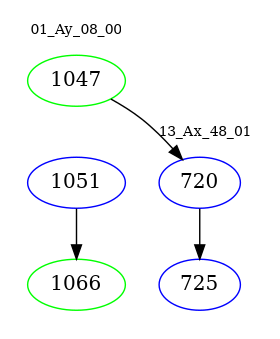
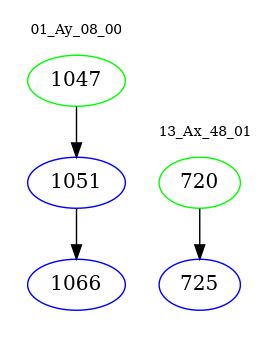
(156, 132) -> (76, 125)
(200, 183) -> (200, 183)
(76, 285) -> (76, 285)
